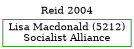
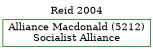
(67, 33) -> (77, 33)
